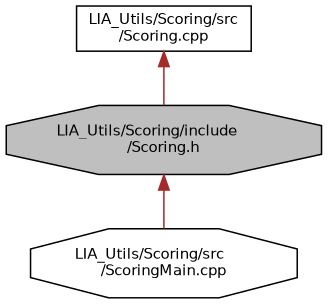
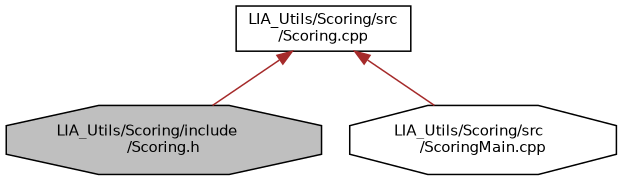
(164, 209) -> (401, 83)
